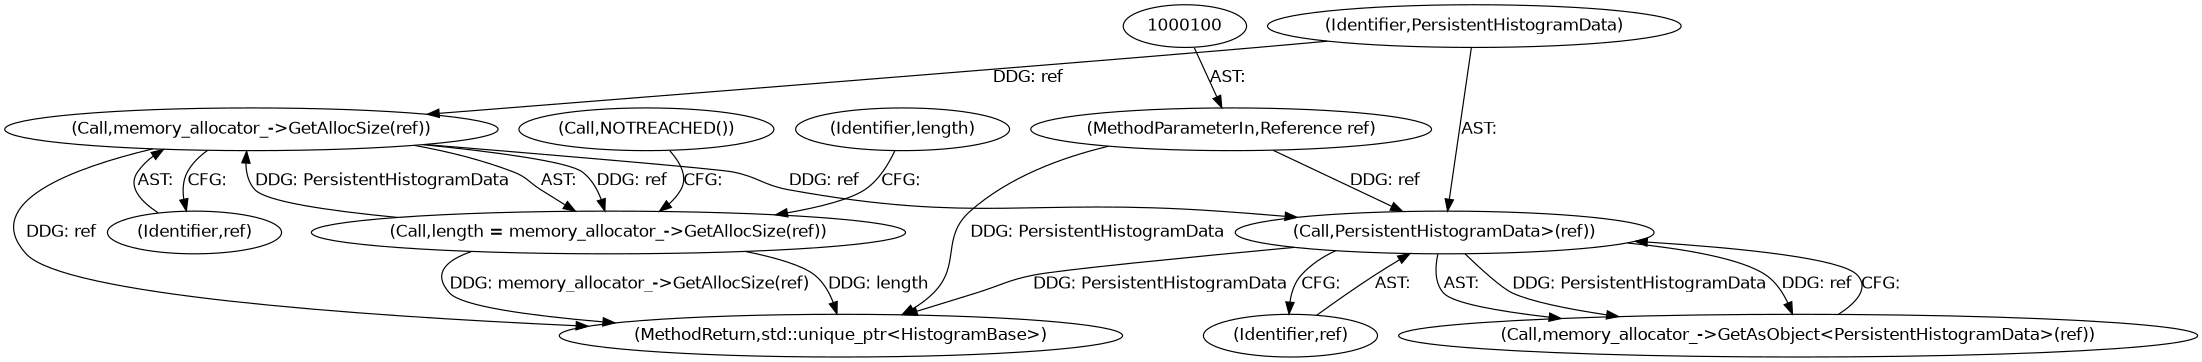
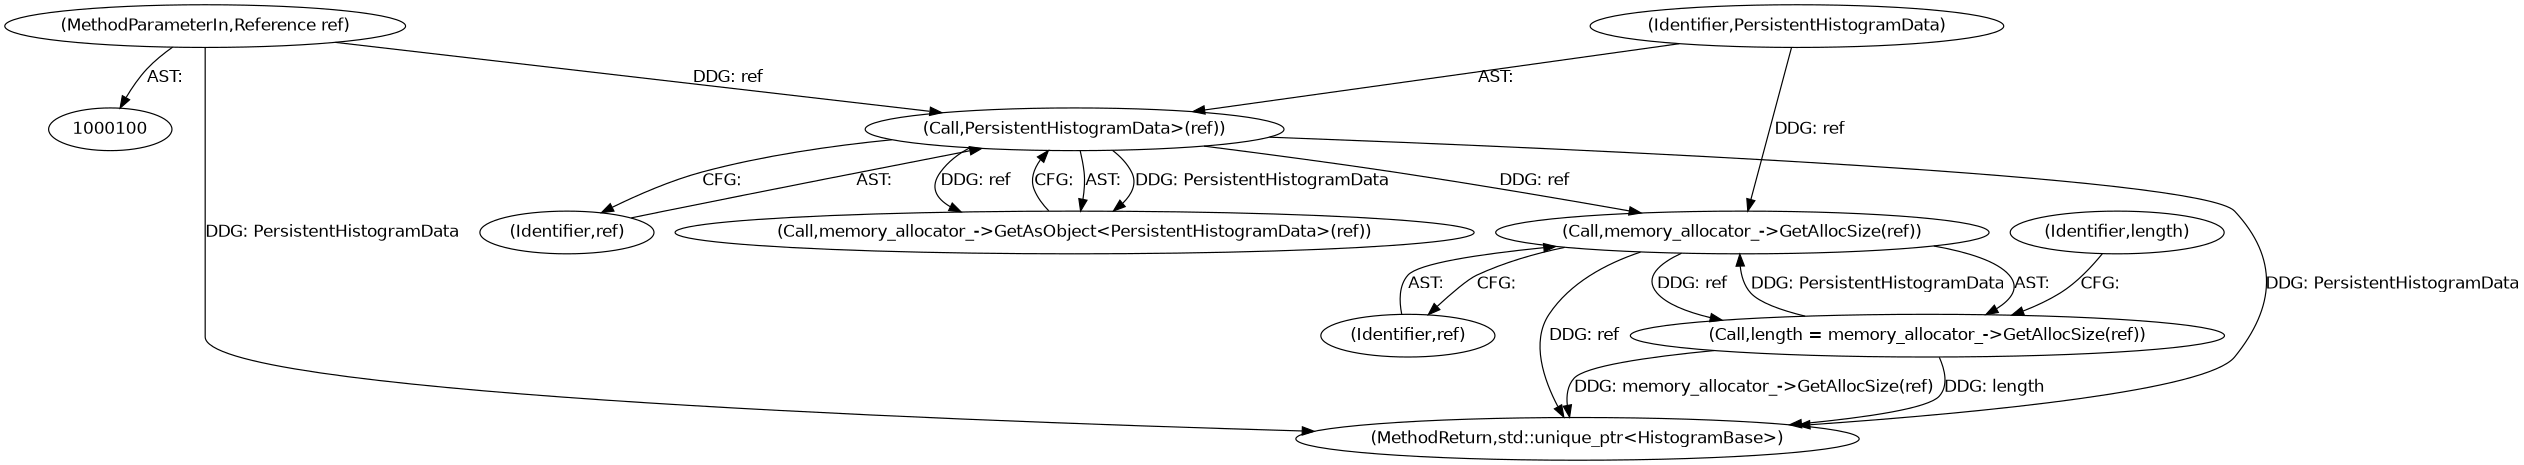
(1206, 72) -> (146, 70)
(646, 129) -> none
(874, 202) -> (1417, 176)
